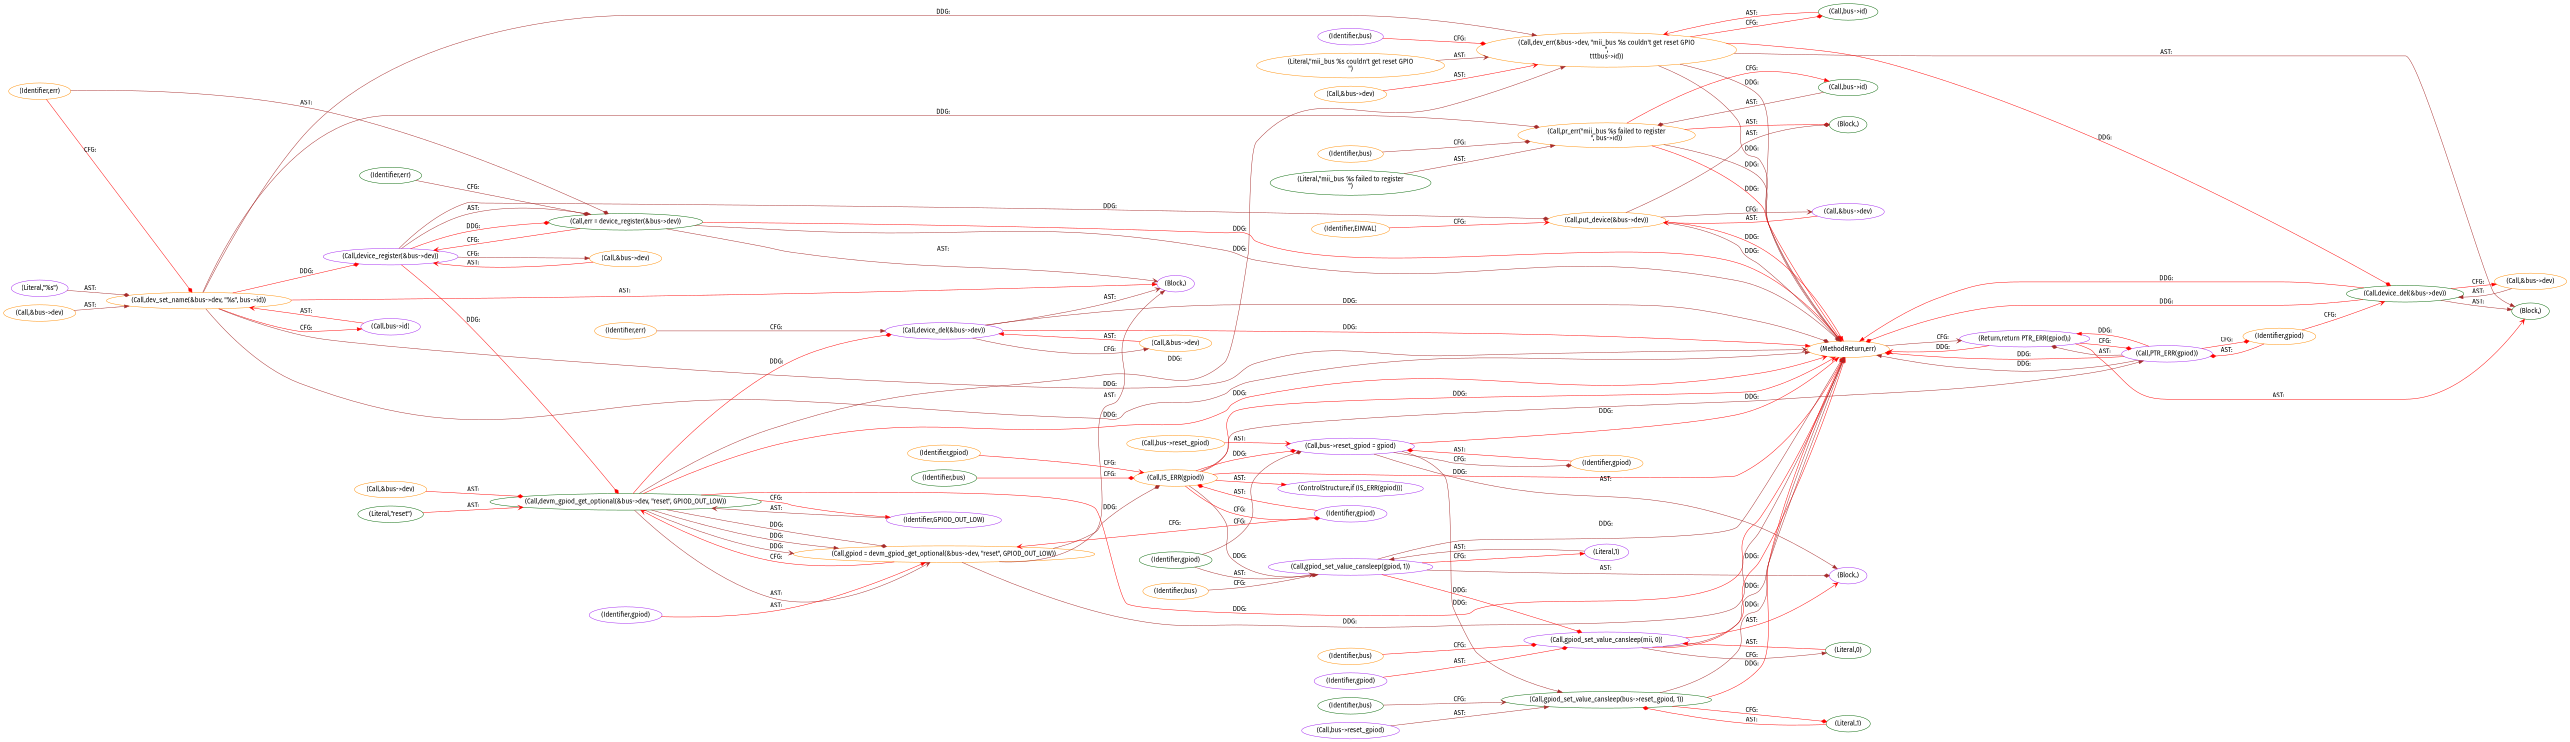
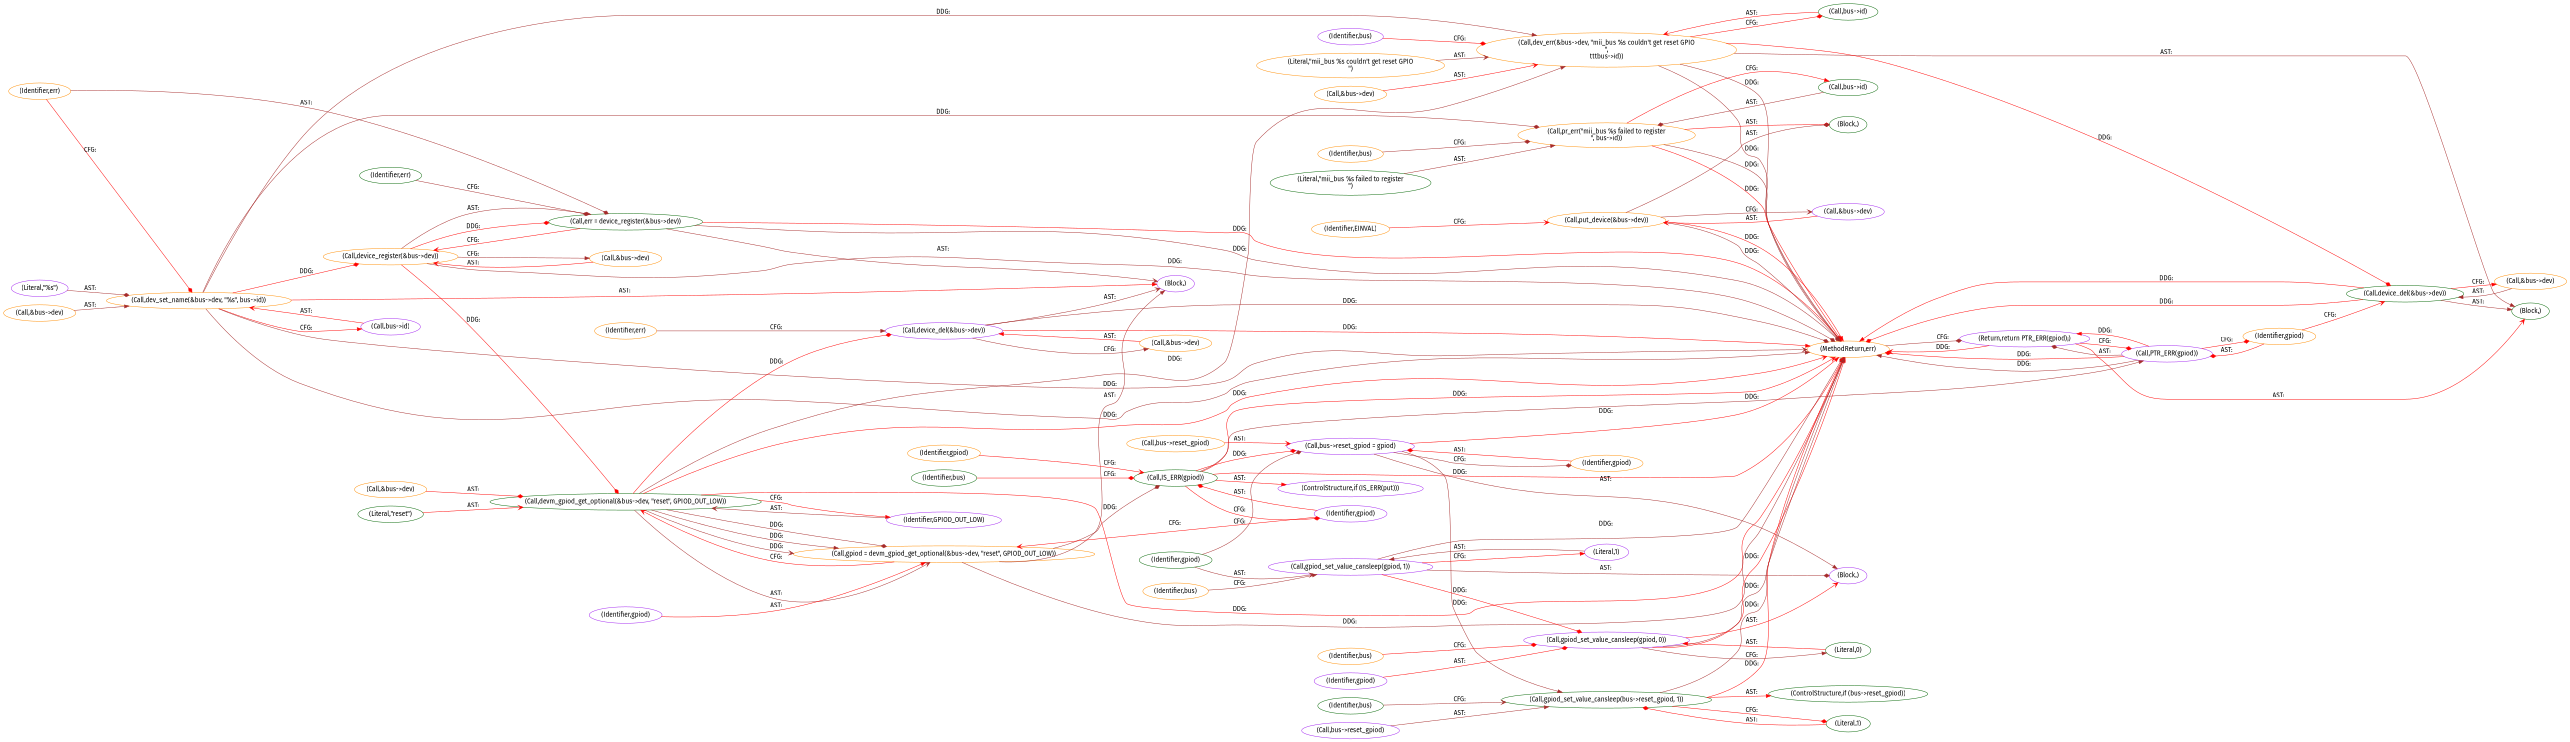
(964, 208) -> (1133, 265)
(391, 257) -> (391, 257)
(1921, 343) -> (1921, 343)
(1176, 478) -> (1176, 478)
(1351, 489) -> (1351, 489)
(1230, 557) -> none
(1607, 640) -> (1607, 640)
none -> (1848, 694)
